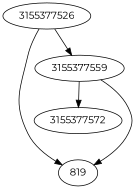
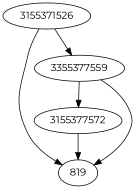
(47, 16) -> (47, 16)
(80, 68) -> (80, 68)
none -> (78, 143)
